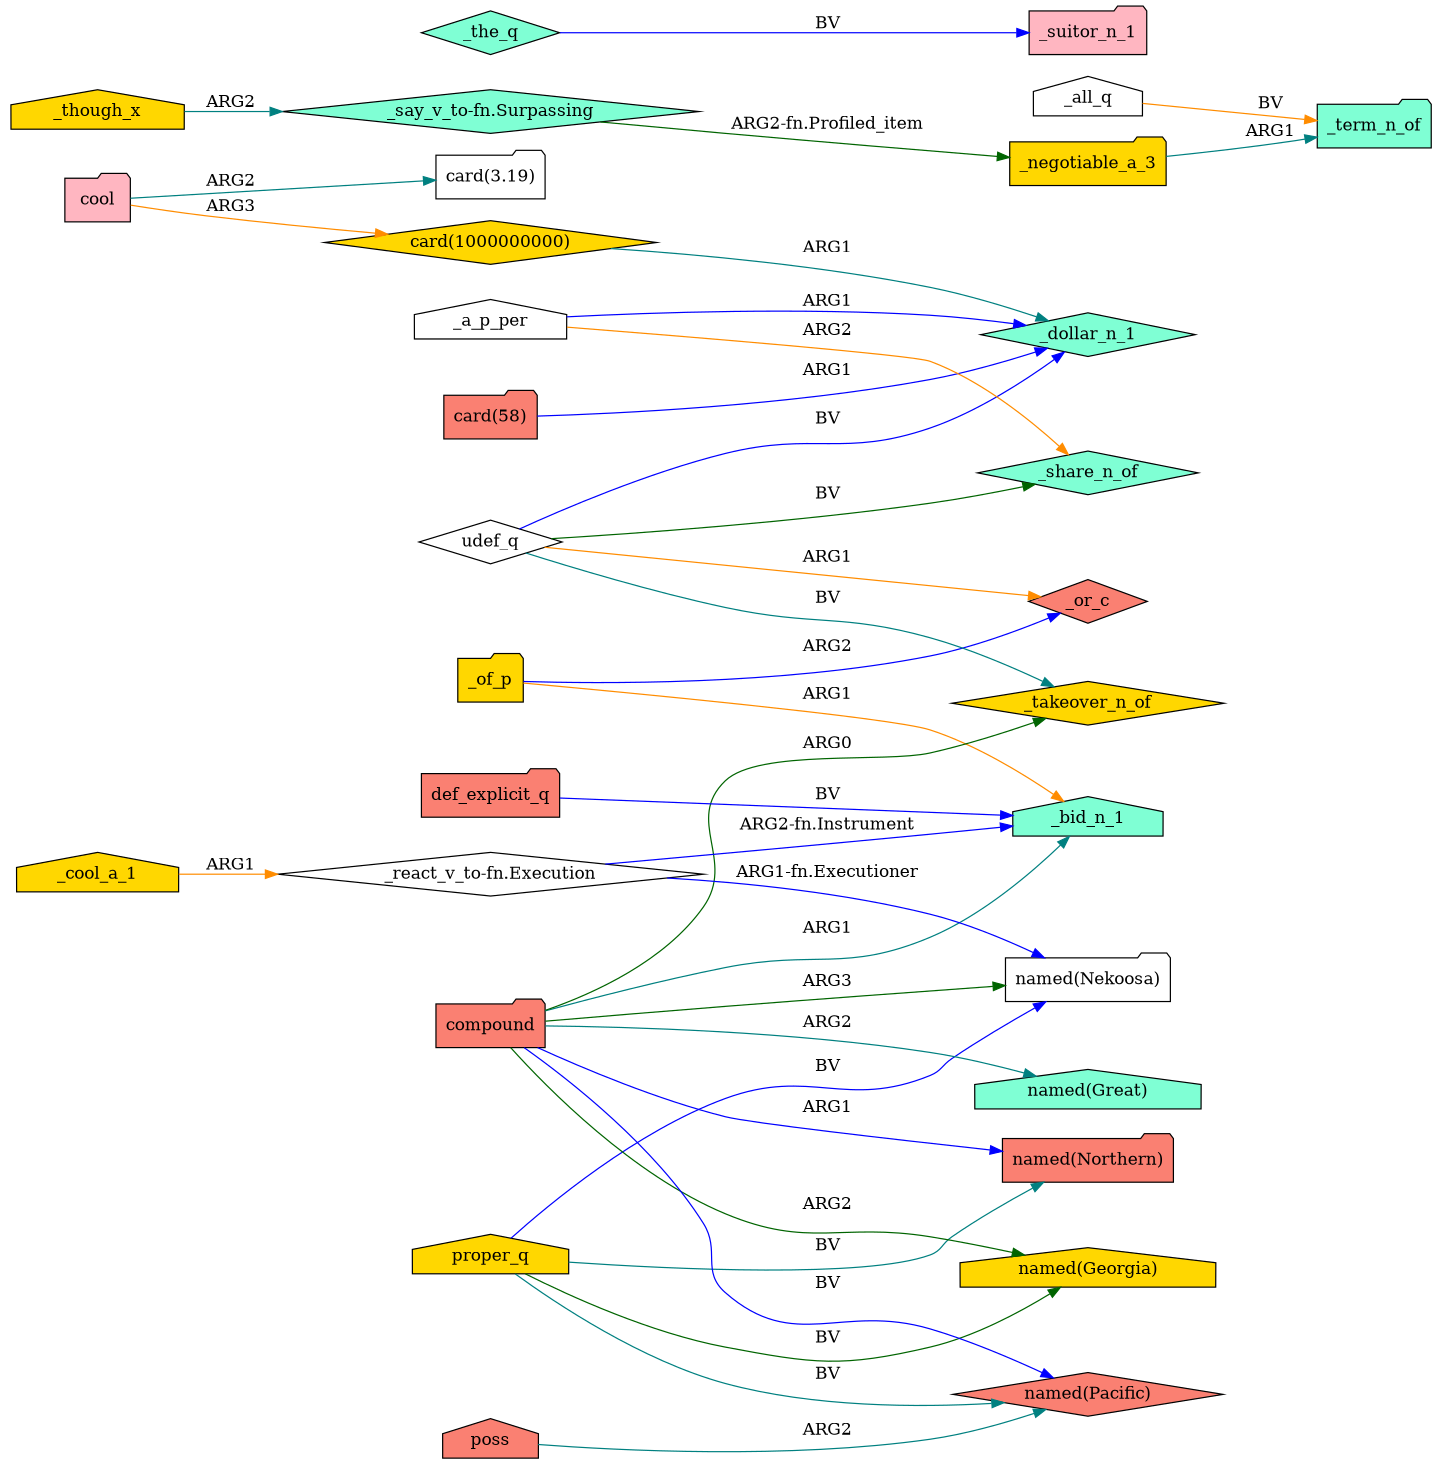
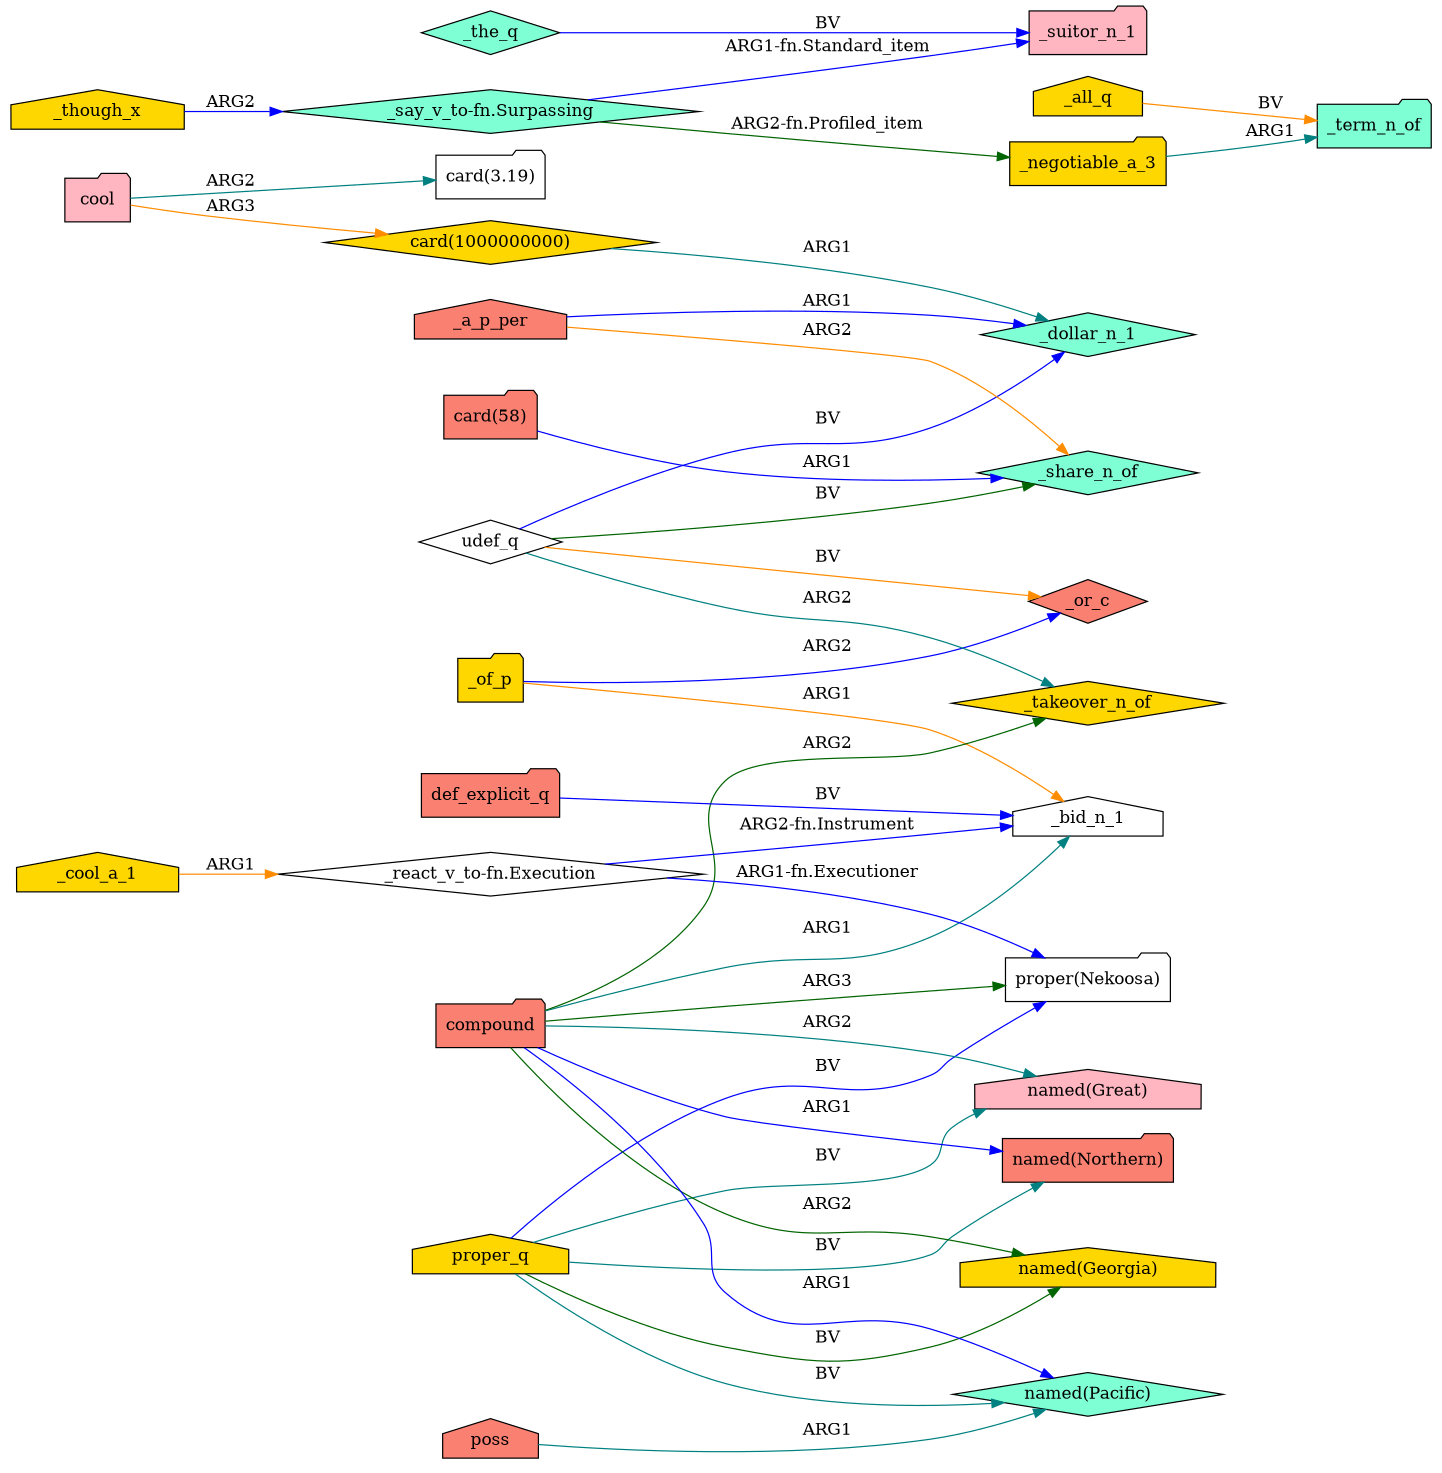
none -> (802, 73)
(1088, 98) -> (1088, 98)
(227, 112) -> (227, 112)
(491, 321) -> (491, 321)
(789, 399) -> (762, 475)
(828, 557) -> (828, 557)
(828, 598) -> (828, 598)
(828, 744) -> (828, 744)
(1088, 818) -> (1088, 818)
(1088, 980) -> (1088, 980)
(1088, 1091) -> (1088, 1091)
none -> (765, 1187)
(828, 1283) -> (828, 1283)
(1088, 1394) -> (1088, 1394)
(828, 1430) -> (828, 1430)
